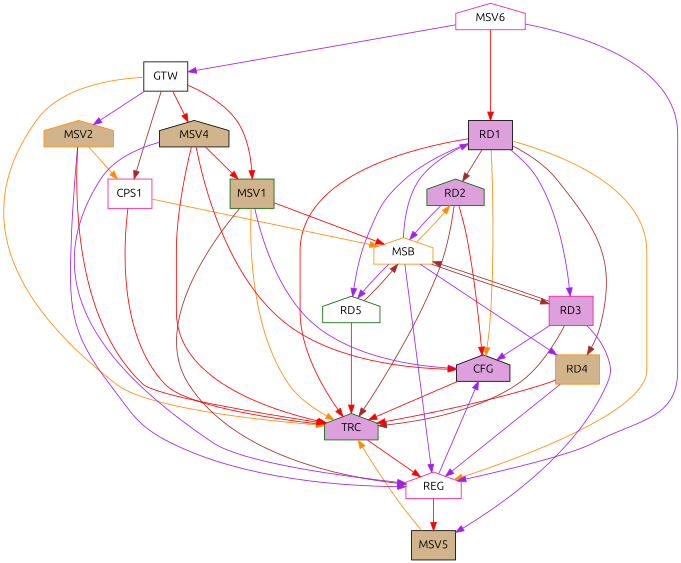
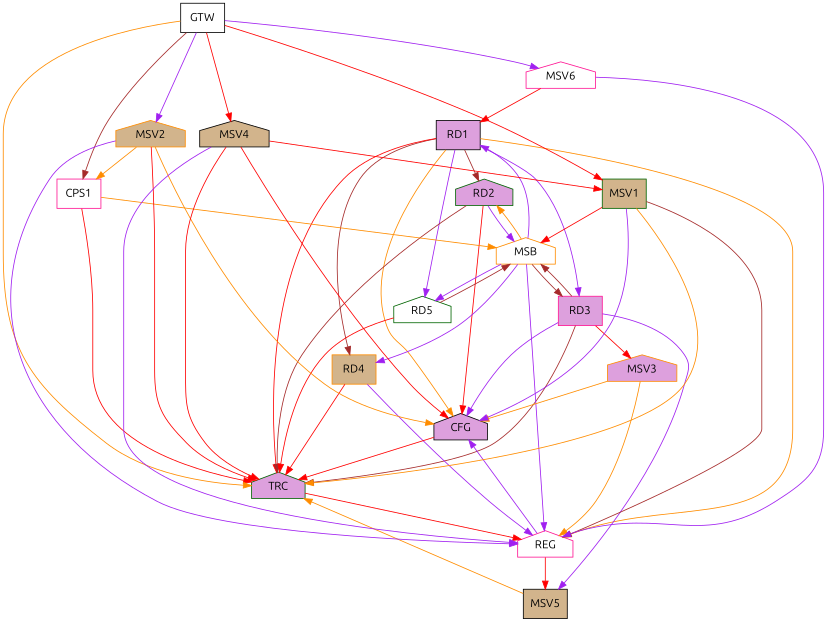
(326, 48) -> (378, 38)
none -> (258, 320)
none -> (642, 370)
